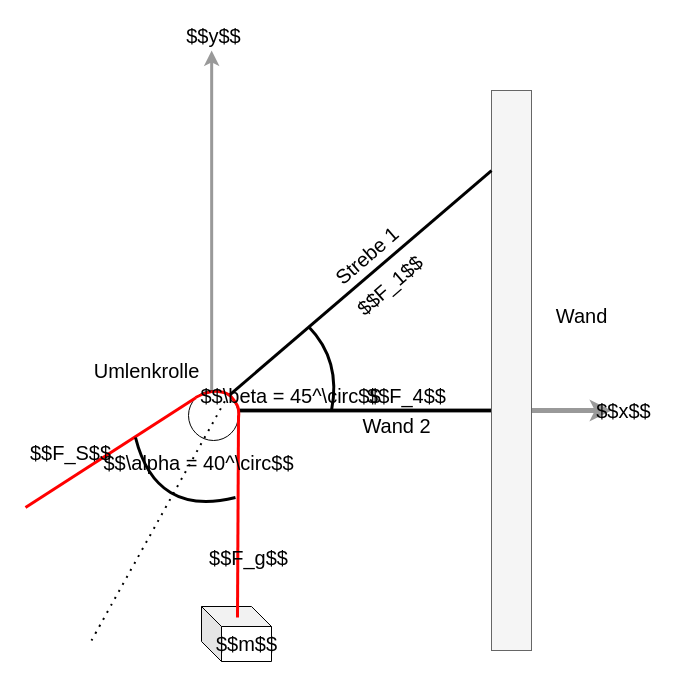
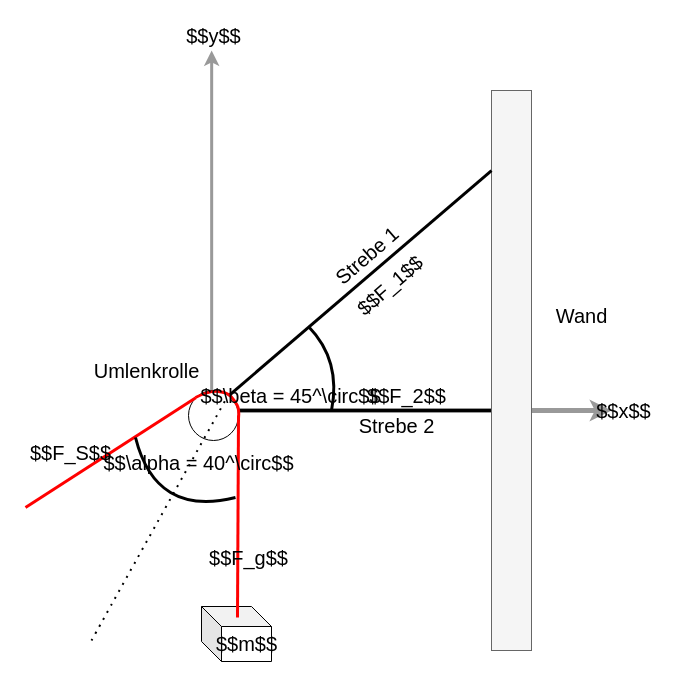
(407, 396) -> (407, 396)
(397, 426) -> (397, 426)
